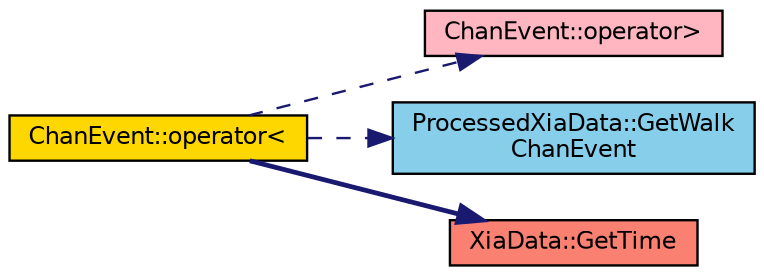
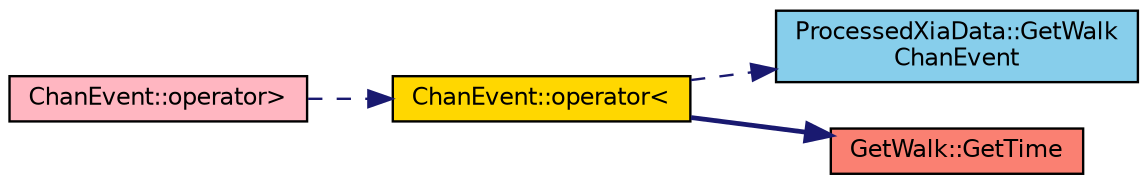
(354, 89) -> (338, 99)
(574, 243) -> (957, 151)
